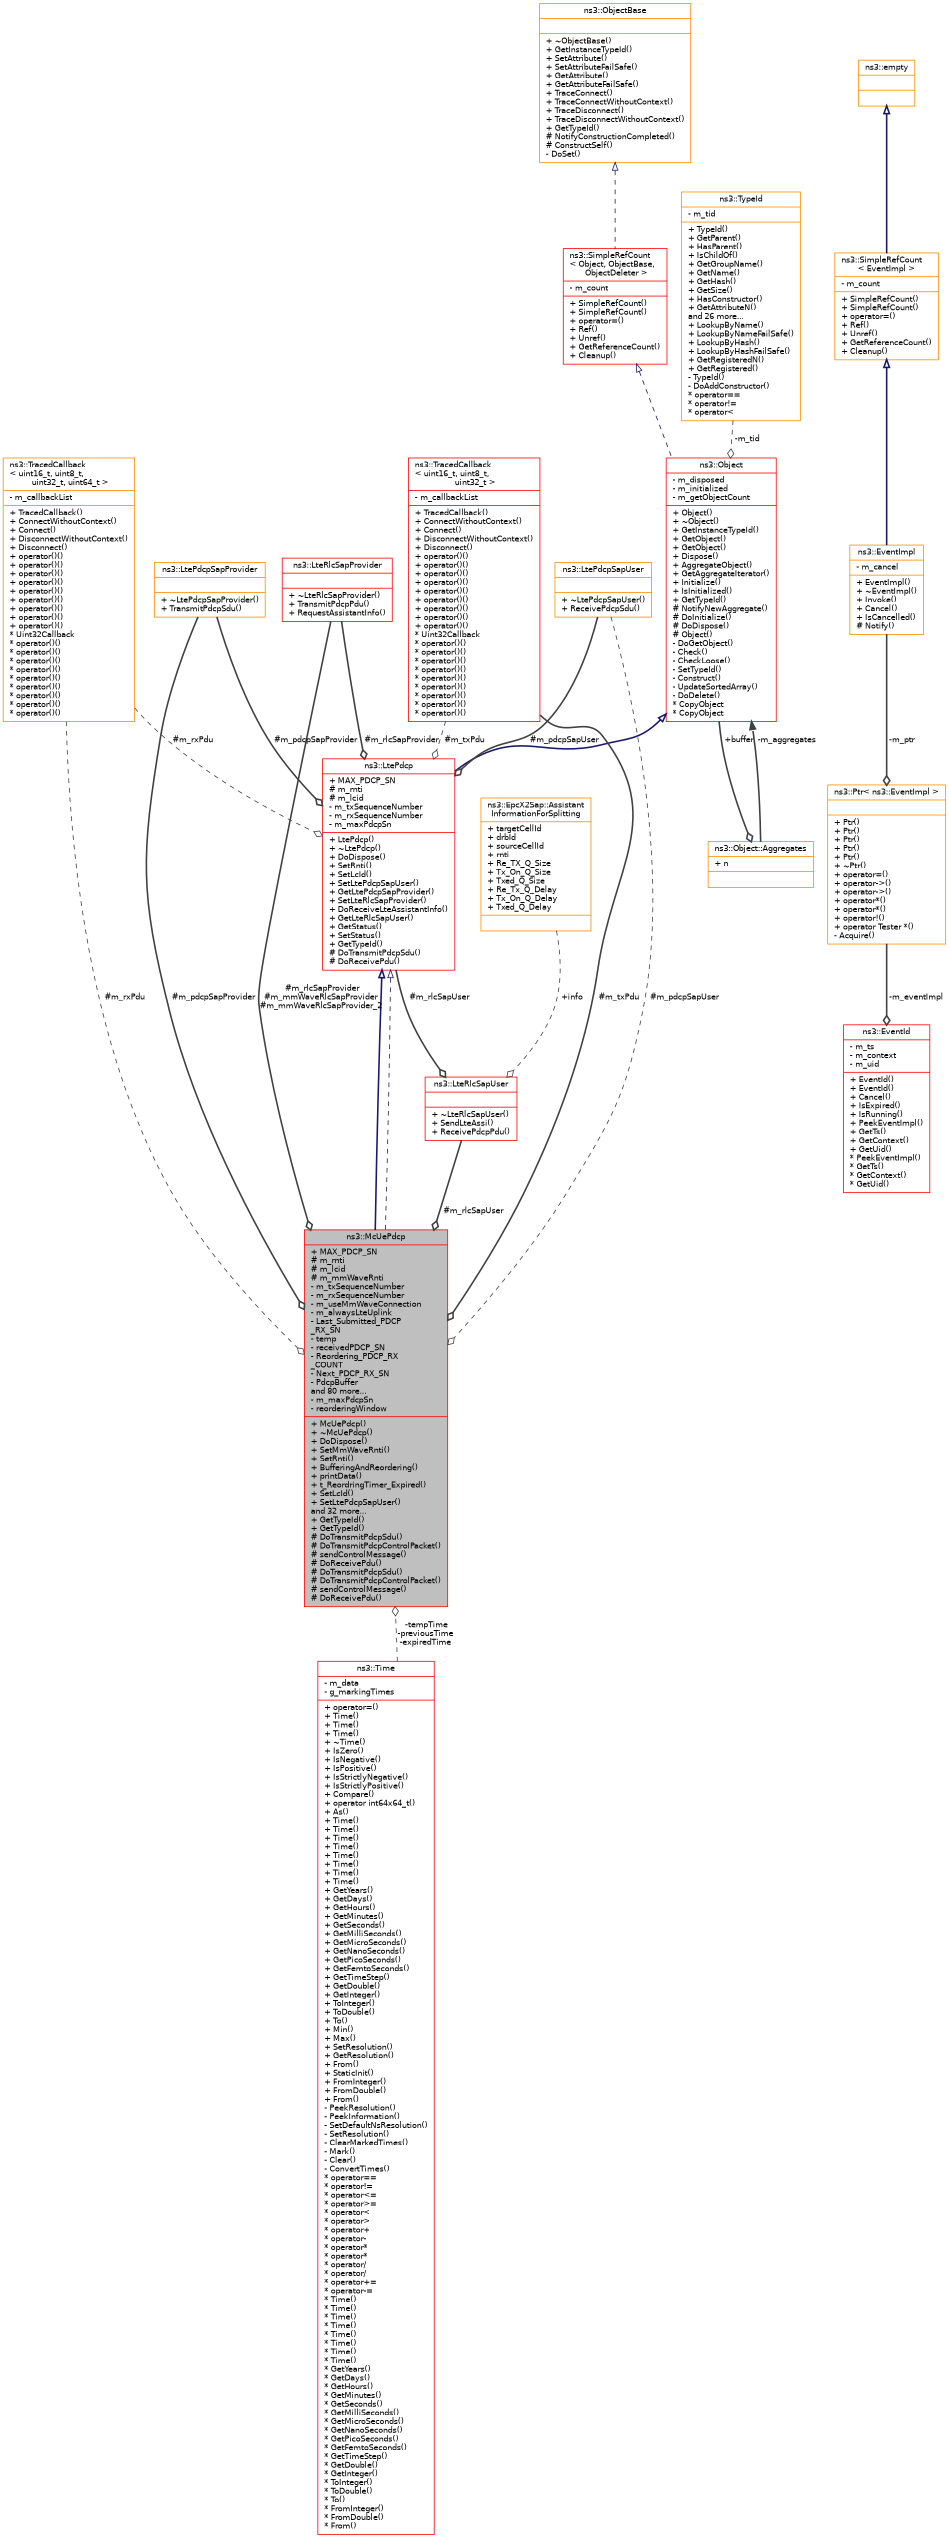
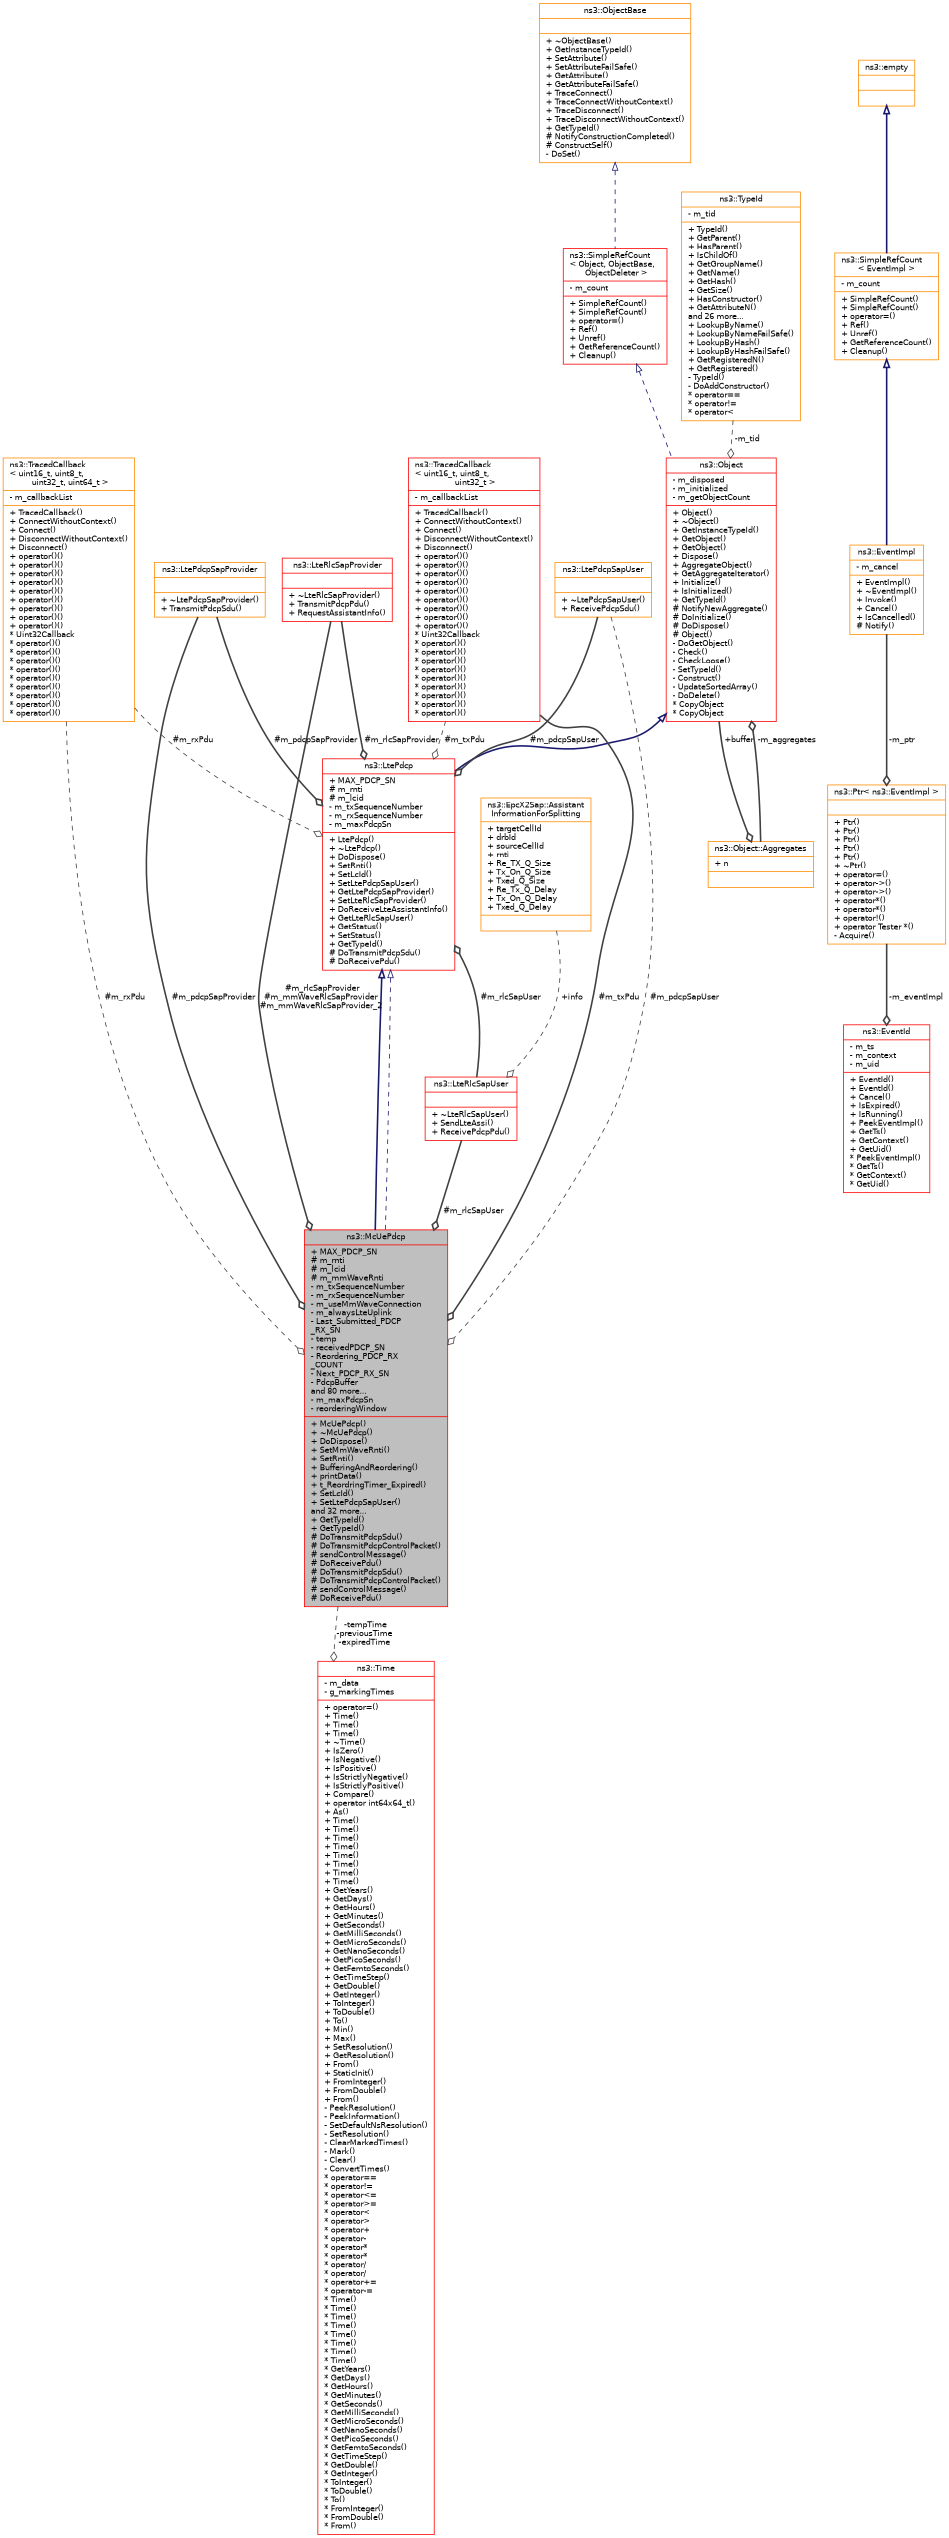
(758, 786) -> (758, 786)
(412, 1022) -> (478, 1014)
(397, 1639) -> (336, 1629)
